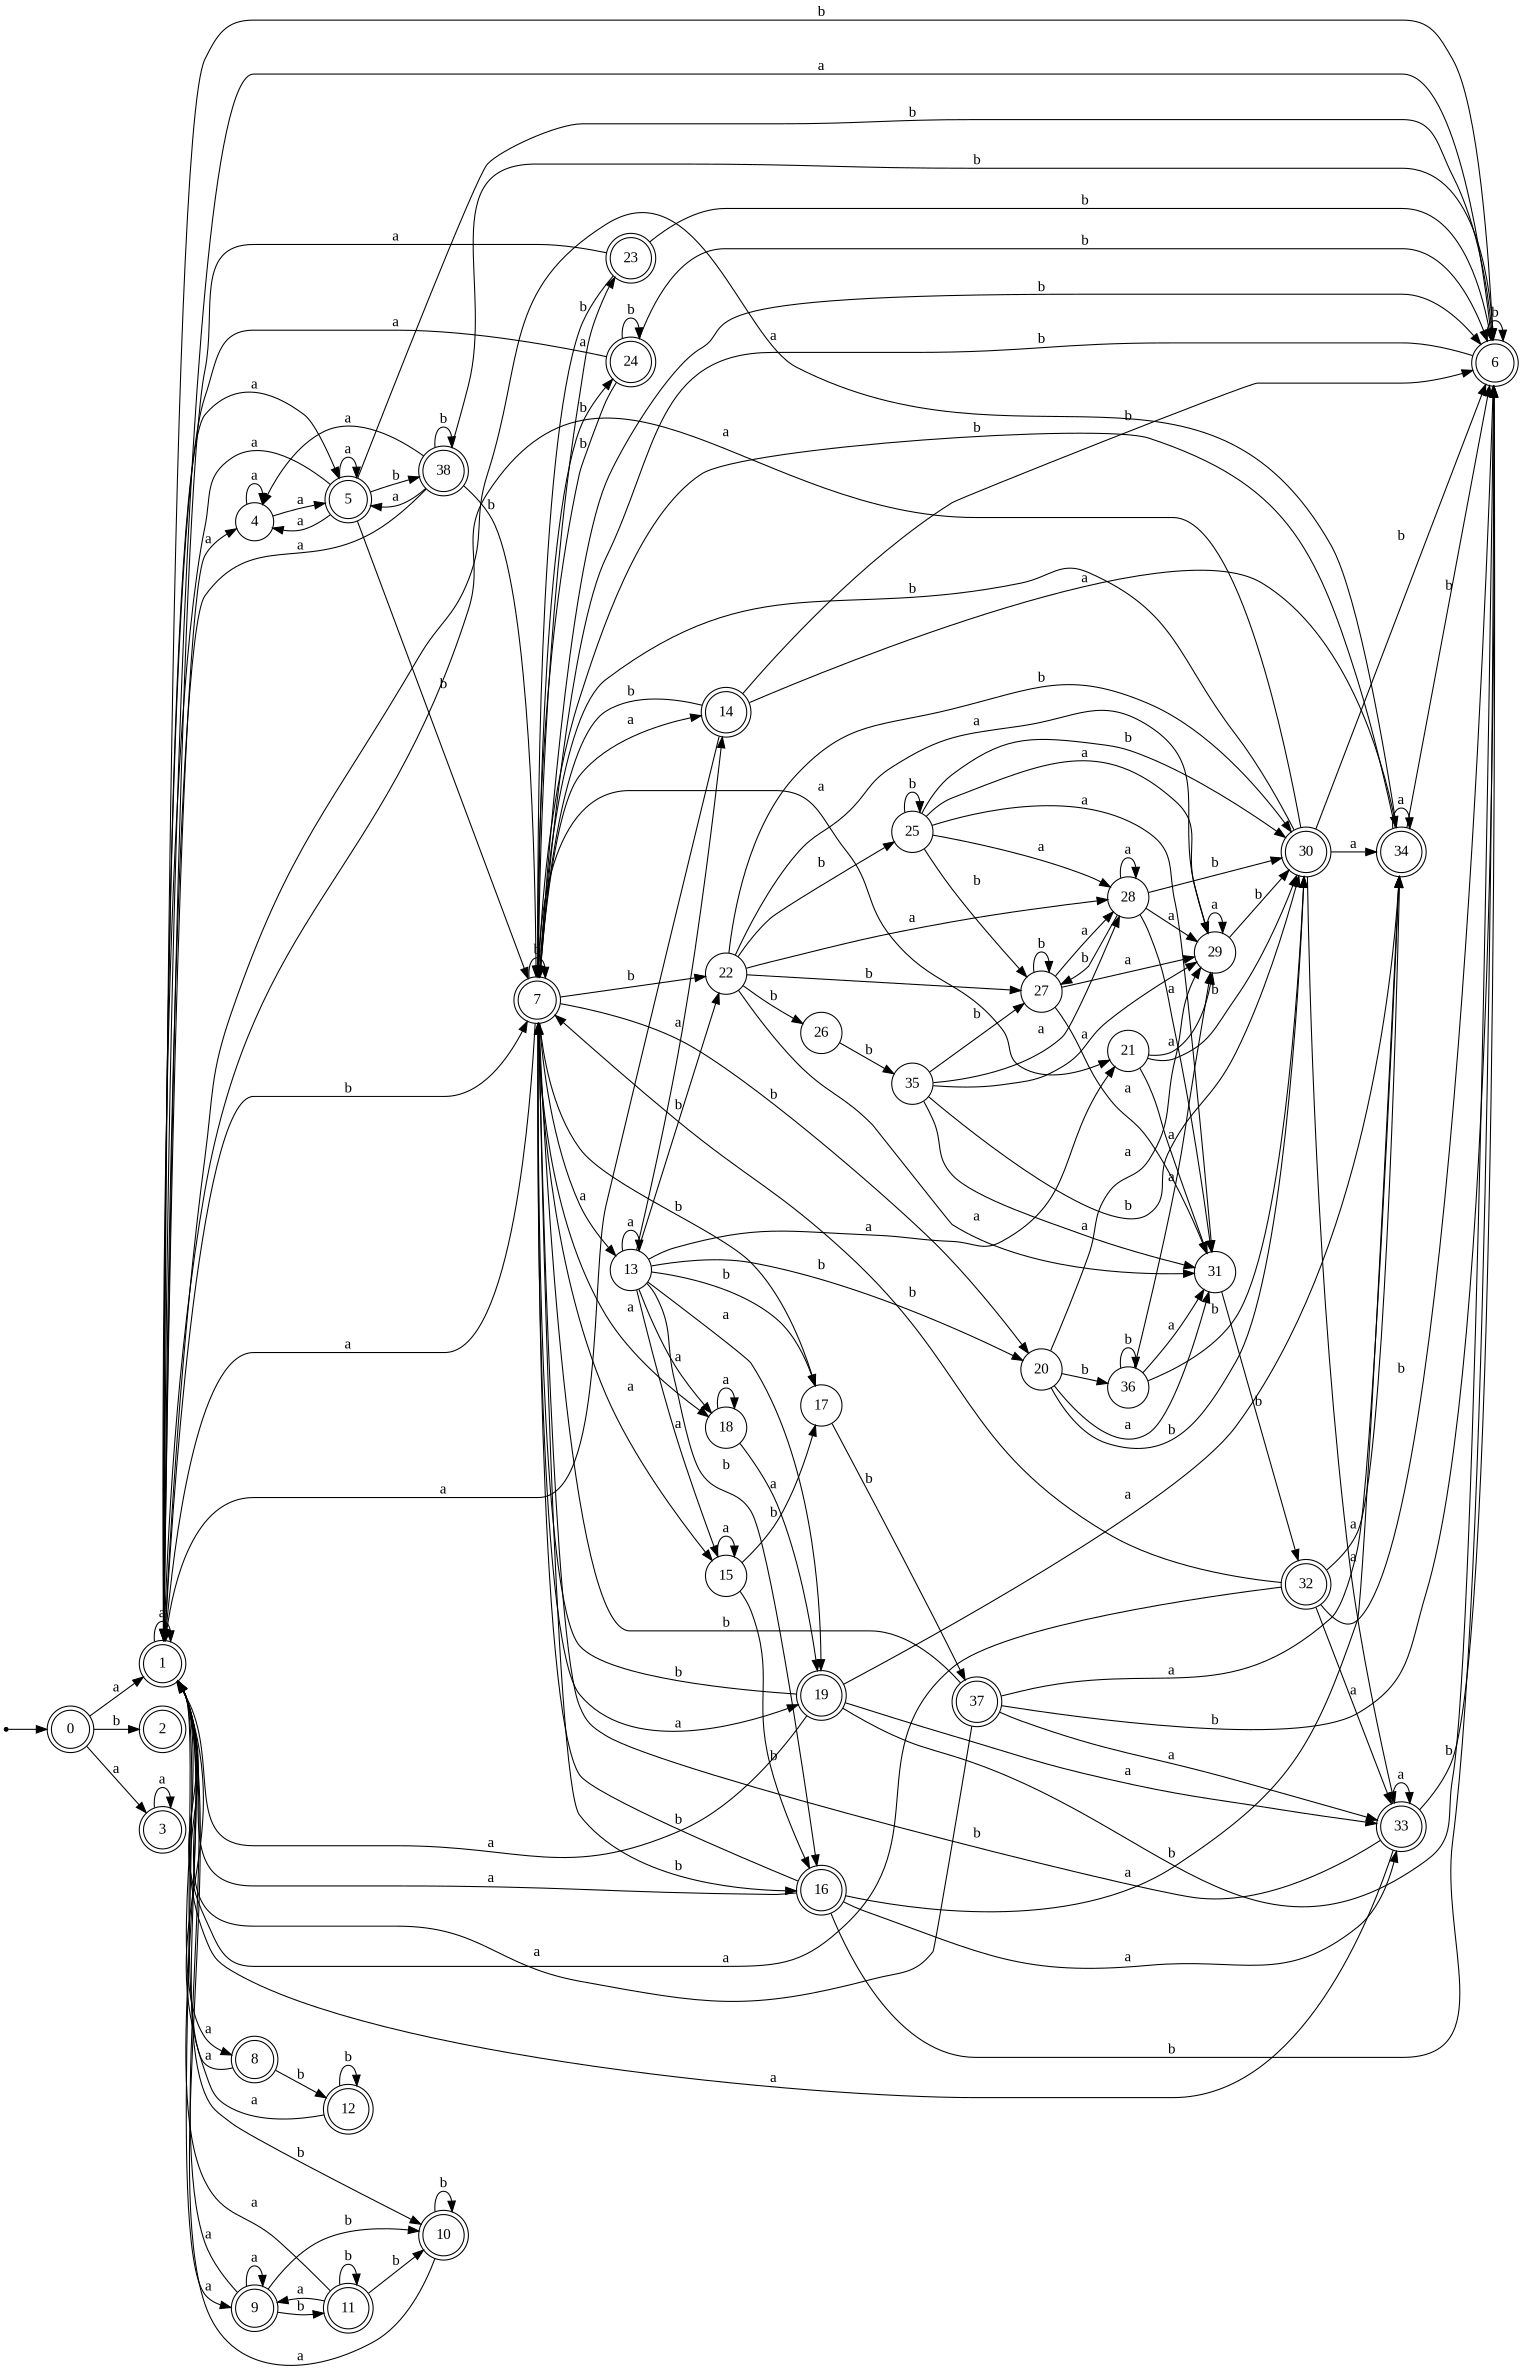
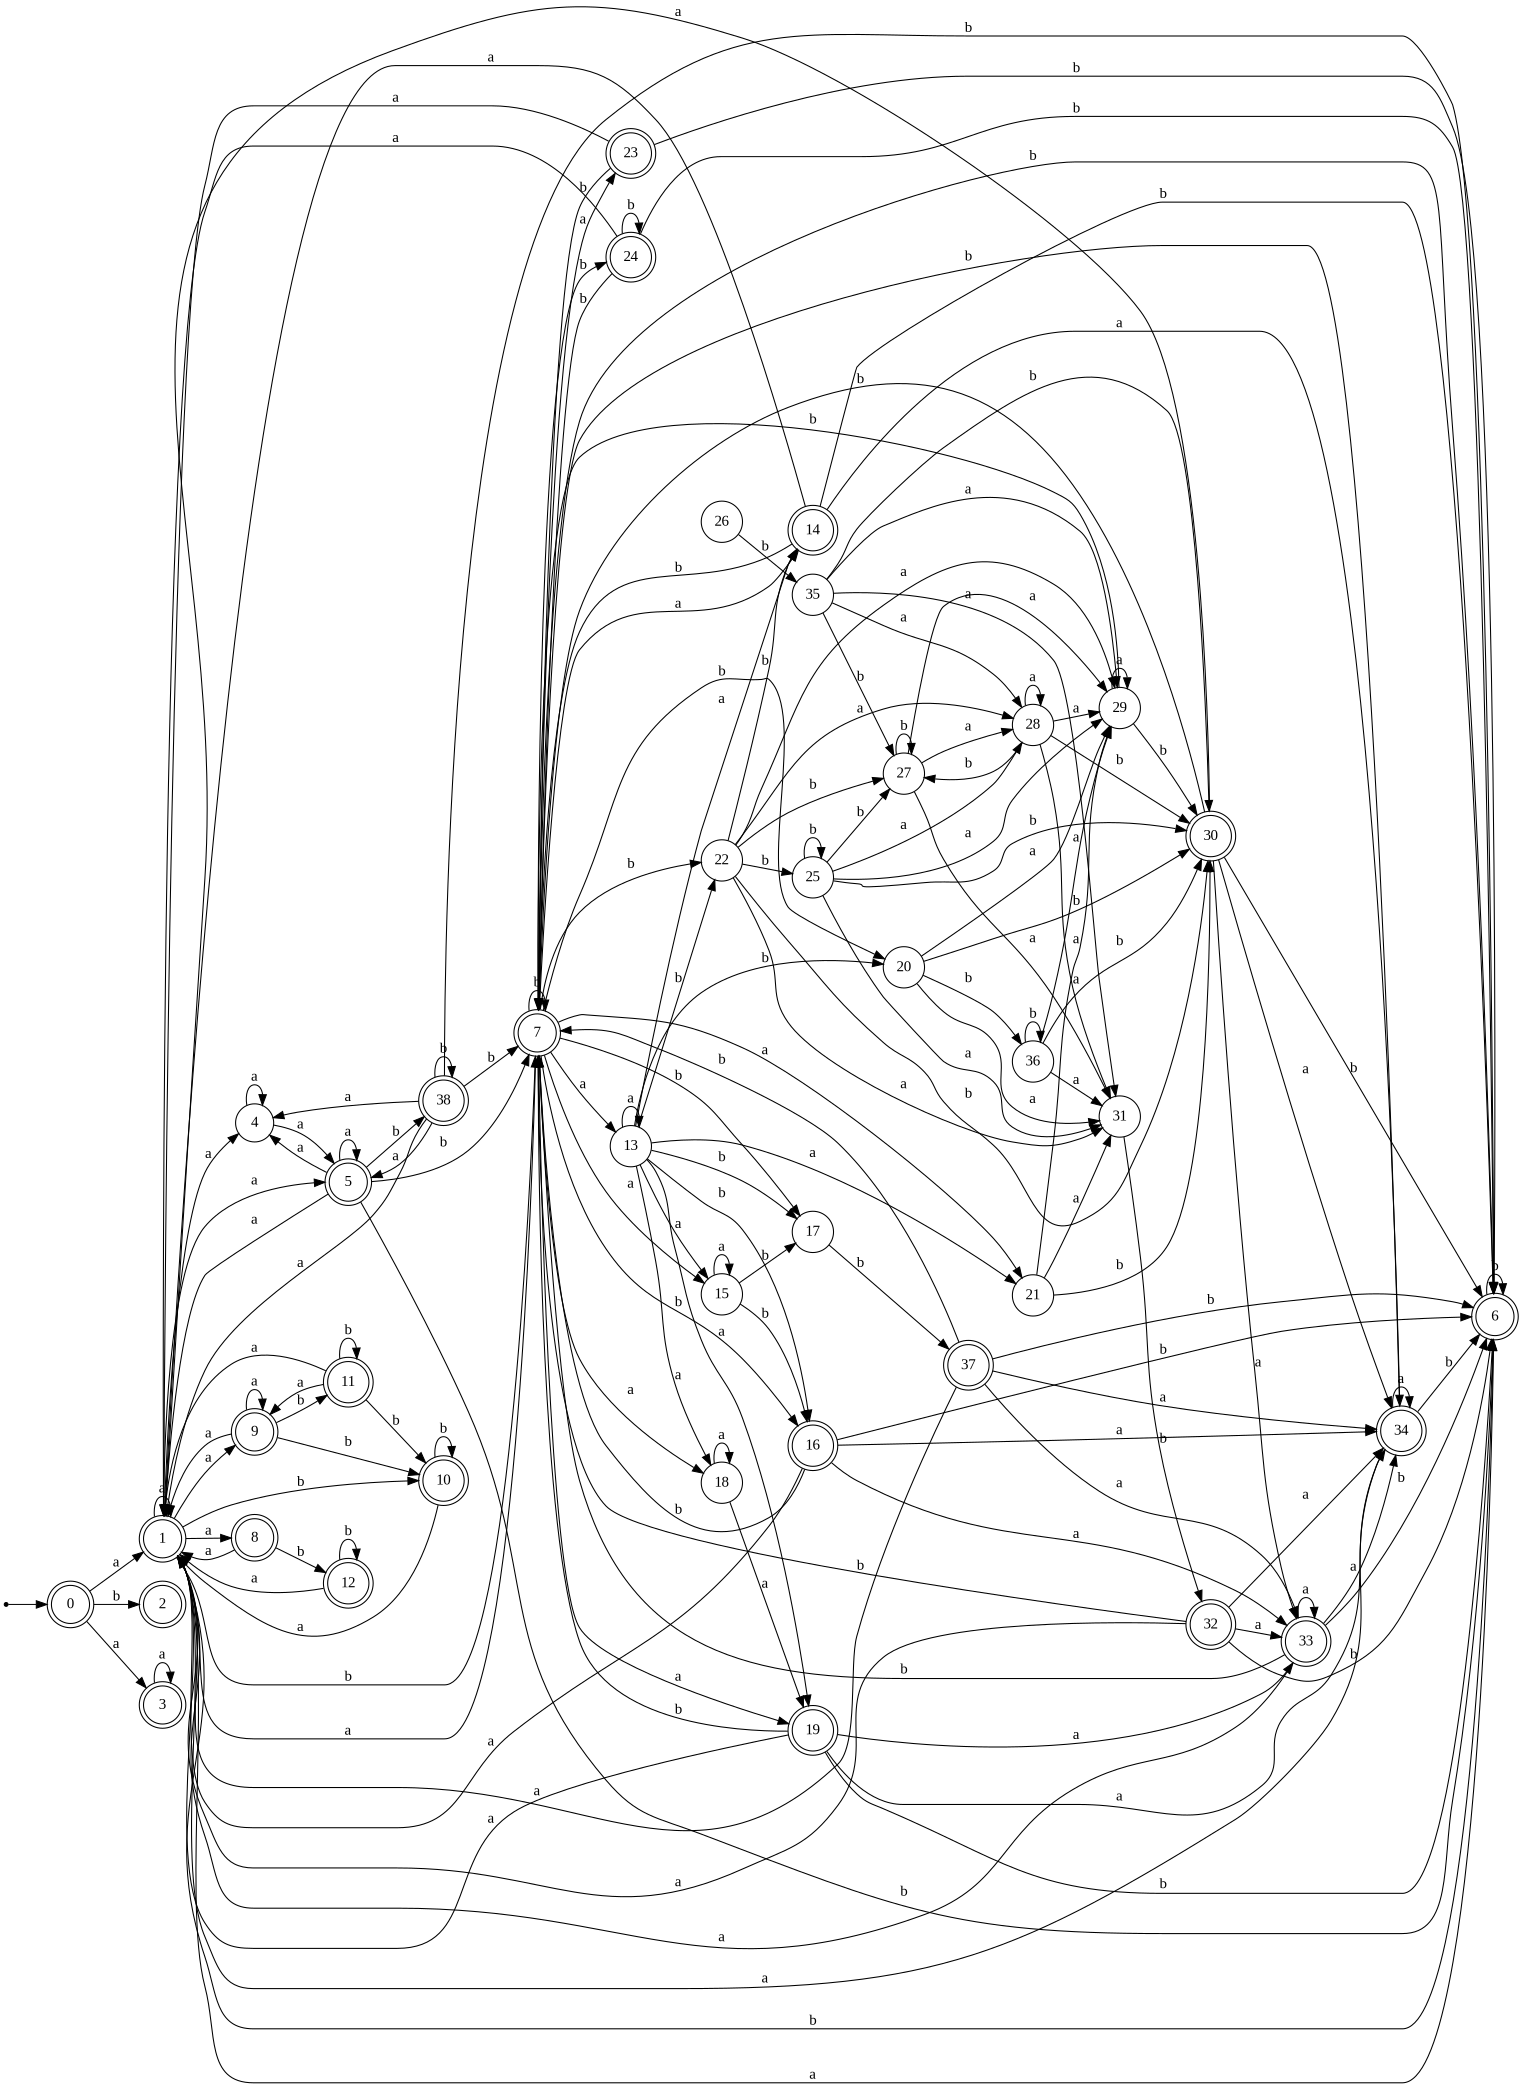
(808, 352) -> (652, 430)
(768, 1003) -> (762, 700)
none -> (1369, 1549)
